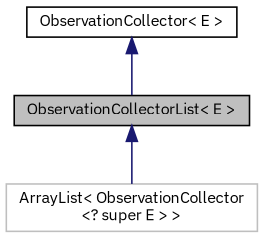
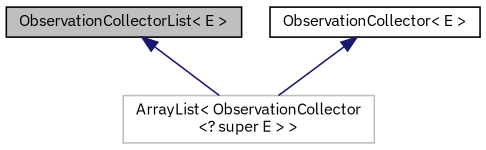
(132, 75) -> (311, 71)
